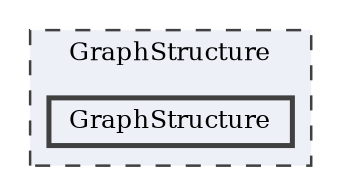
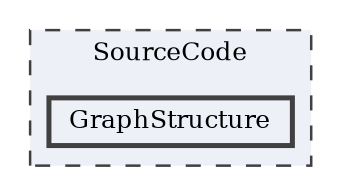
(171, 54) -> (171, 54)
